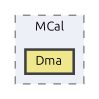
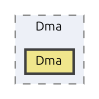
(50, 27) -> (50, 27)
